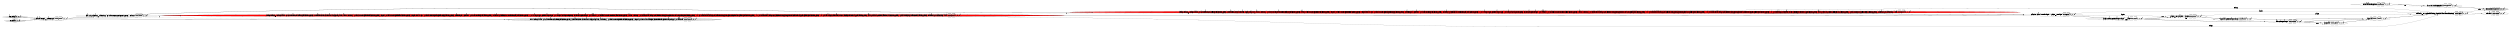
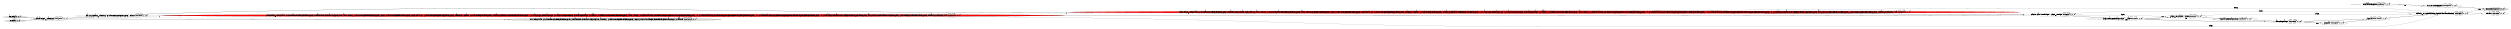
(2310, 19) -> (2264, 21)
